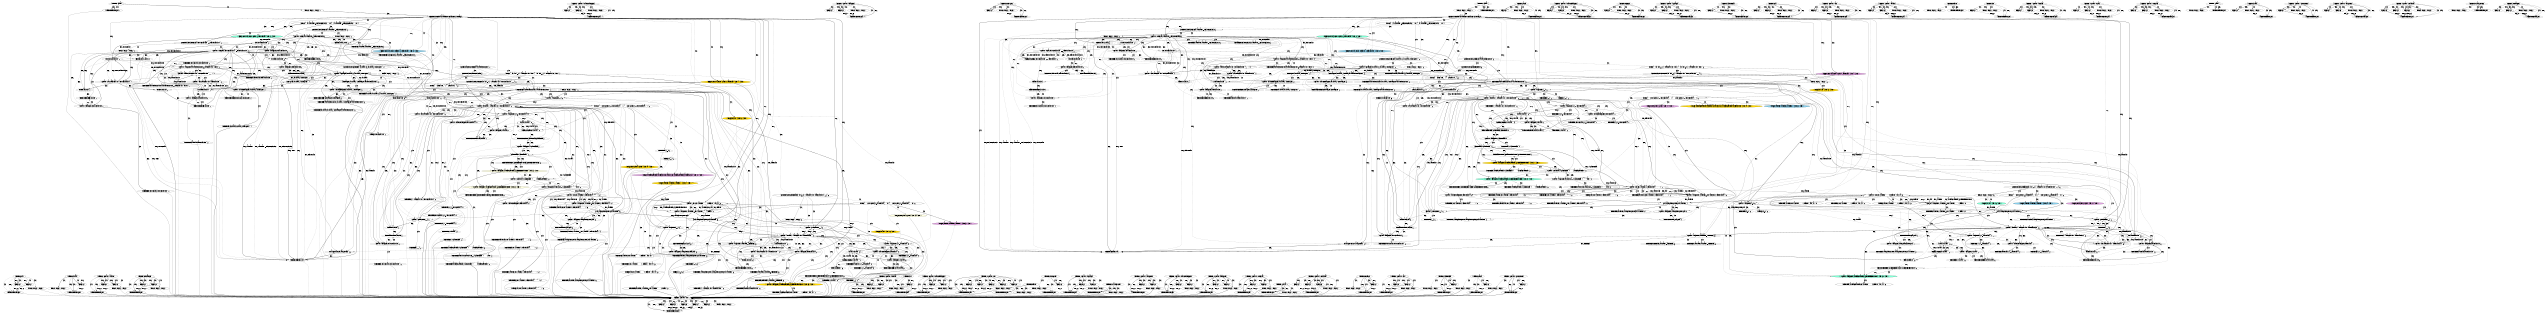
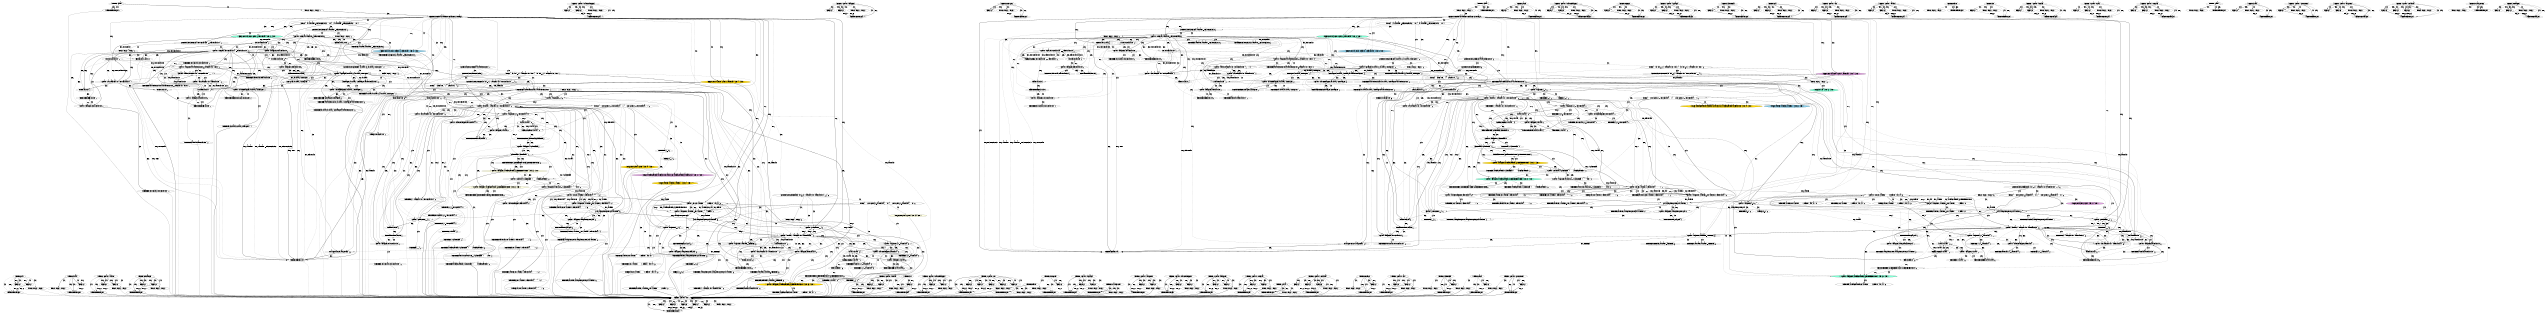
(1824, 90) -> (1824, 90)
(1660, 106) -> none
(737, 118) -> none
(1992, 203) -> none
(2036, 203) -> none
(955, 224) -> none
(886, 232) -> none
